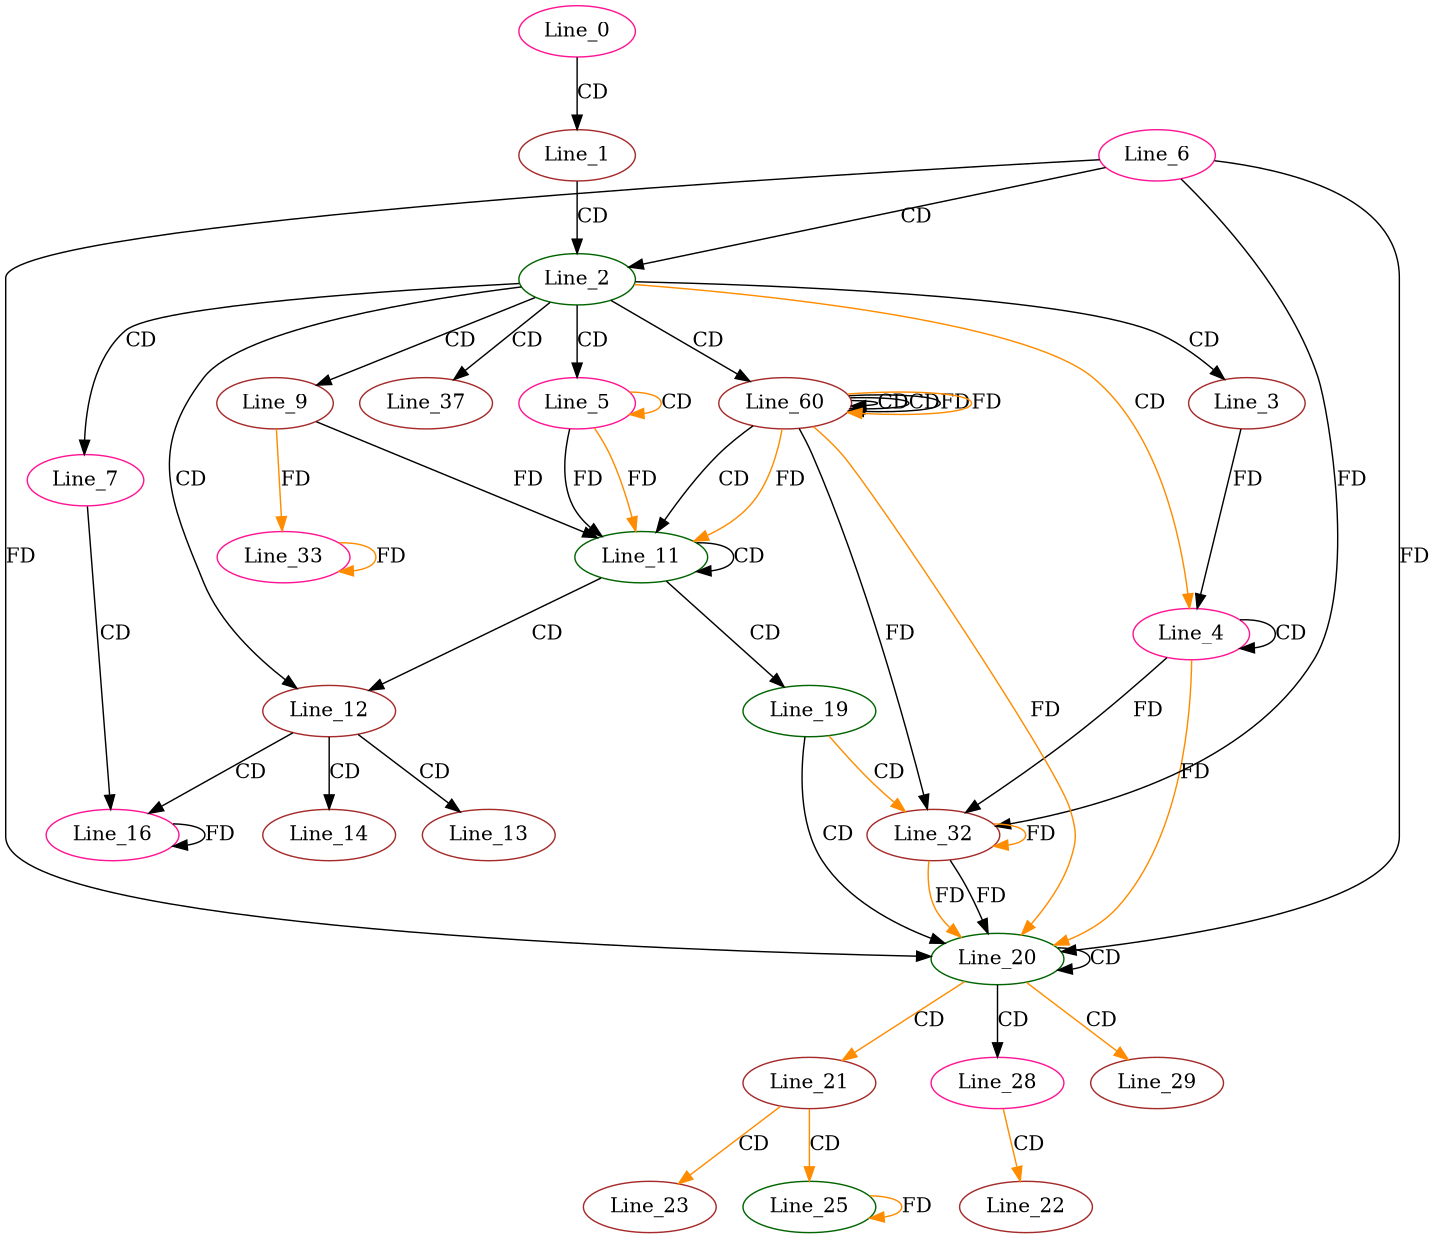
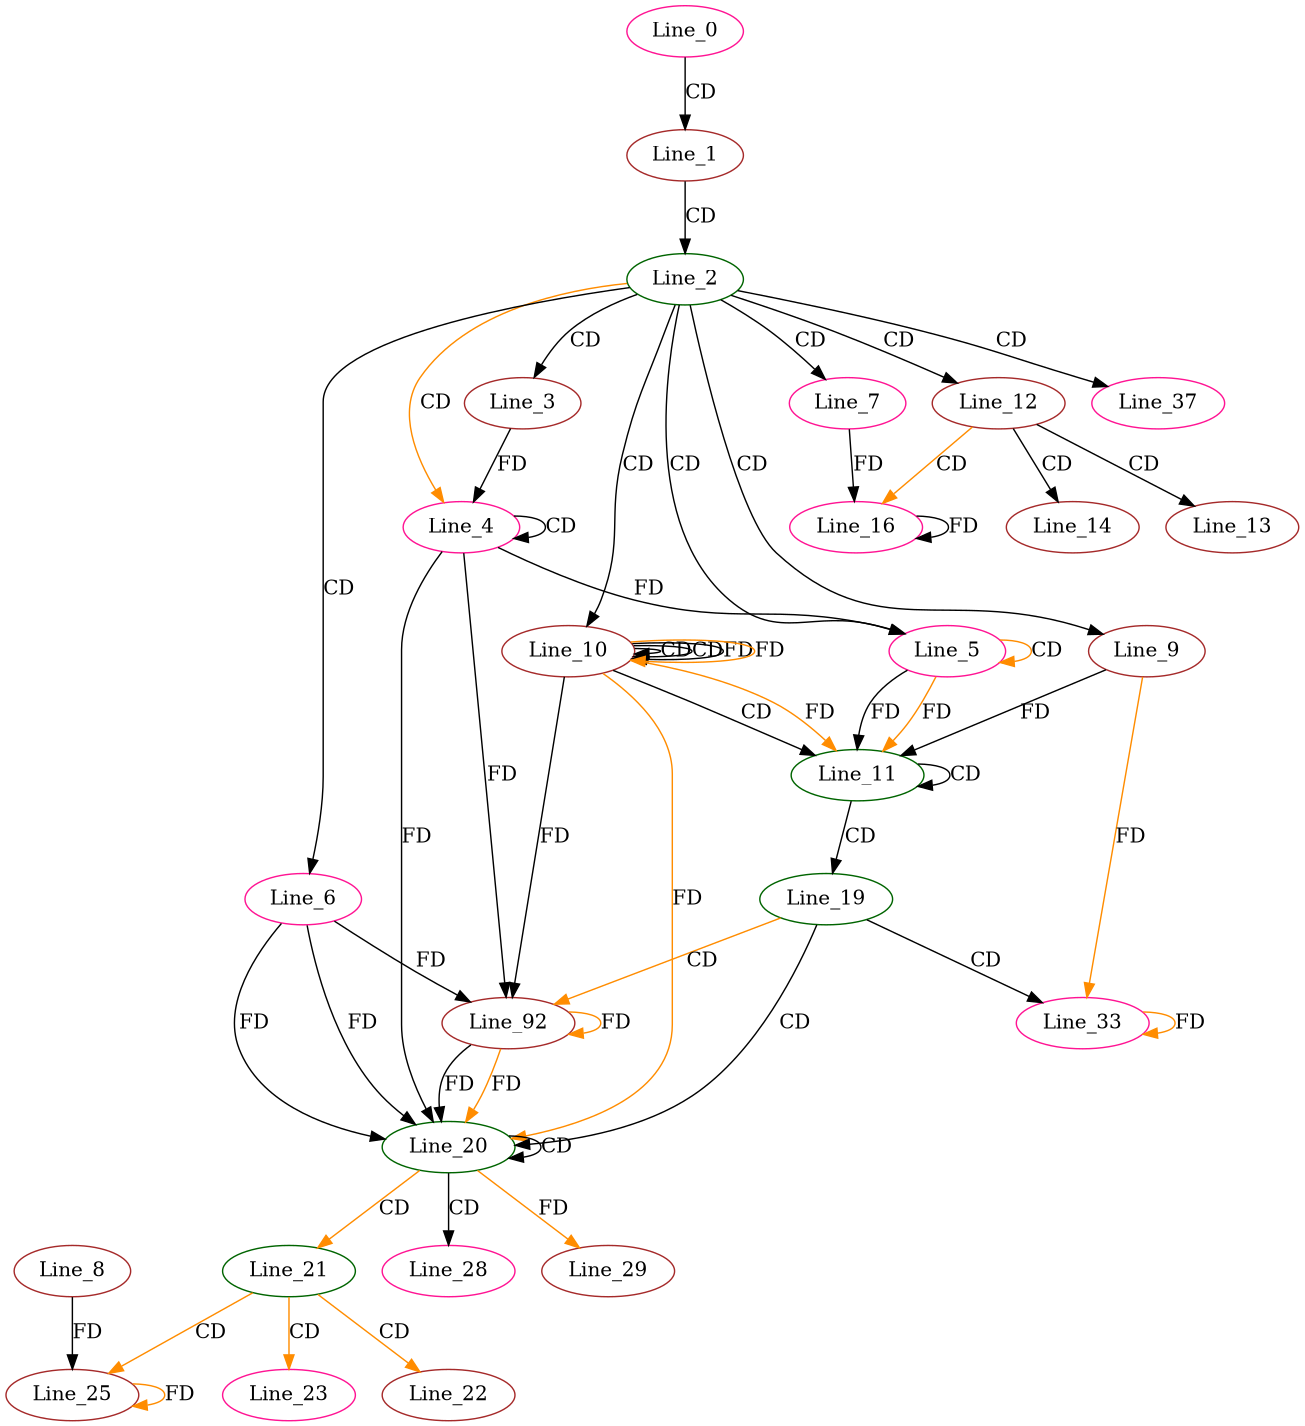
(874, 216) -> (323, 461)
(426, 403) -> (1158, 403)
(785, 403) -> (568, 651)
none -> (690, 610)
(492, 631) -> none
(115, 634) -> (869, 465)
(227, 769) -> (933, 460)
(1166, 819) -> (402, 828)
(933, 835) -> (508, 1023)
none -> (948, 958)
(1102, 1021) -> (554, 1209)
(809, 1083) -> (289, 1271)
(1010, 1138) -> (363, 1329)
(650, 1207) -> (289, 1395)
(809, 1207) -> (72, 1395)
none -> (72, 1271)
